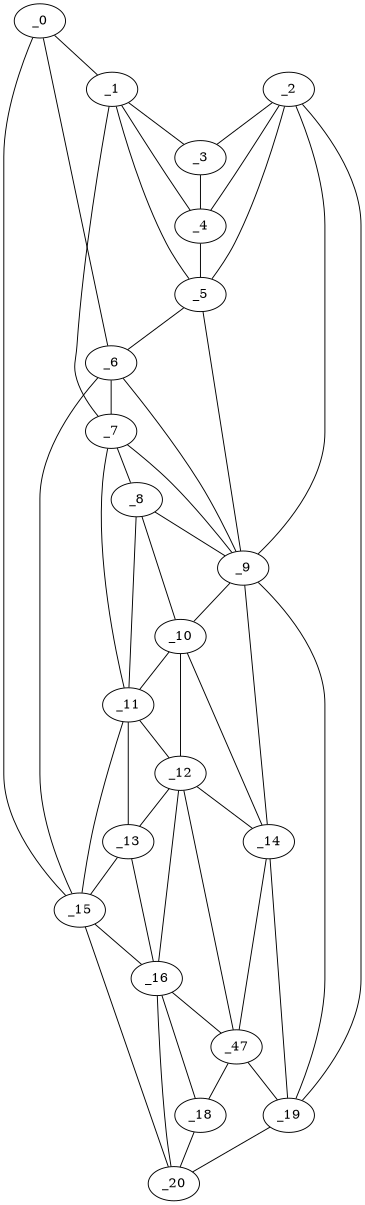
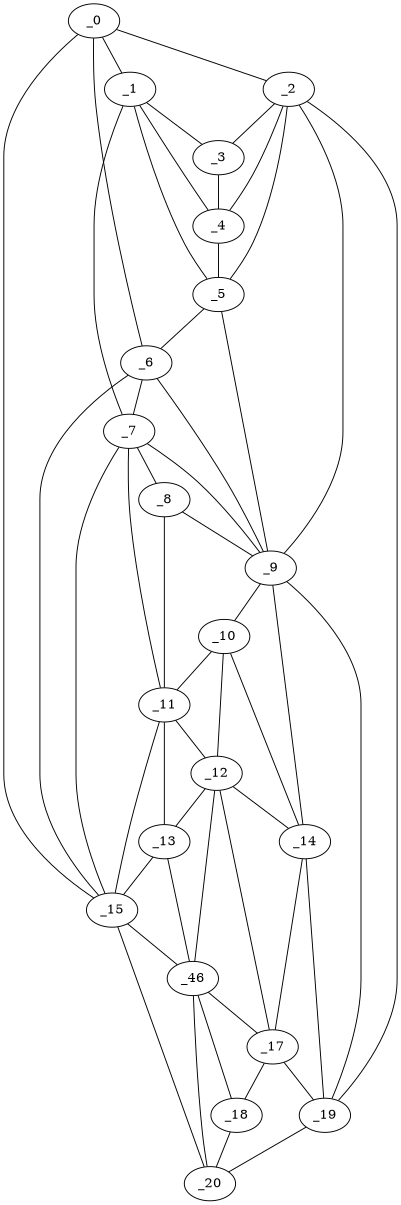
none -> (191, 55)
(159, 568) -> none
none -> (76, 668)
(157, 979) -> (193, 979)
(237, 1047) -> (273, 1047)
